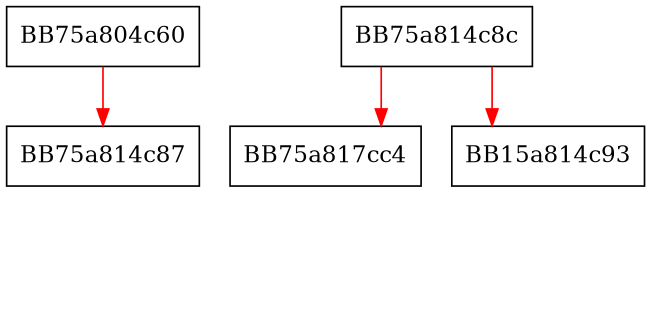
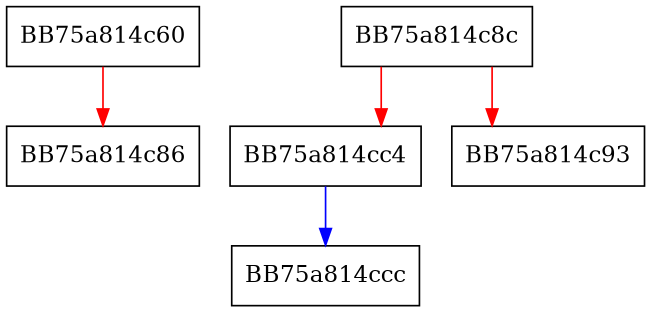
(103, 37) -> (103, 37)
(103, 156) -> (103, 156)
(326, 156) -> (326, 156)
(548, 156) -> (548, 156)
none -> (326, 276)
